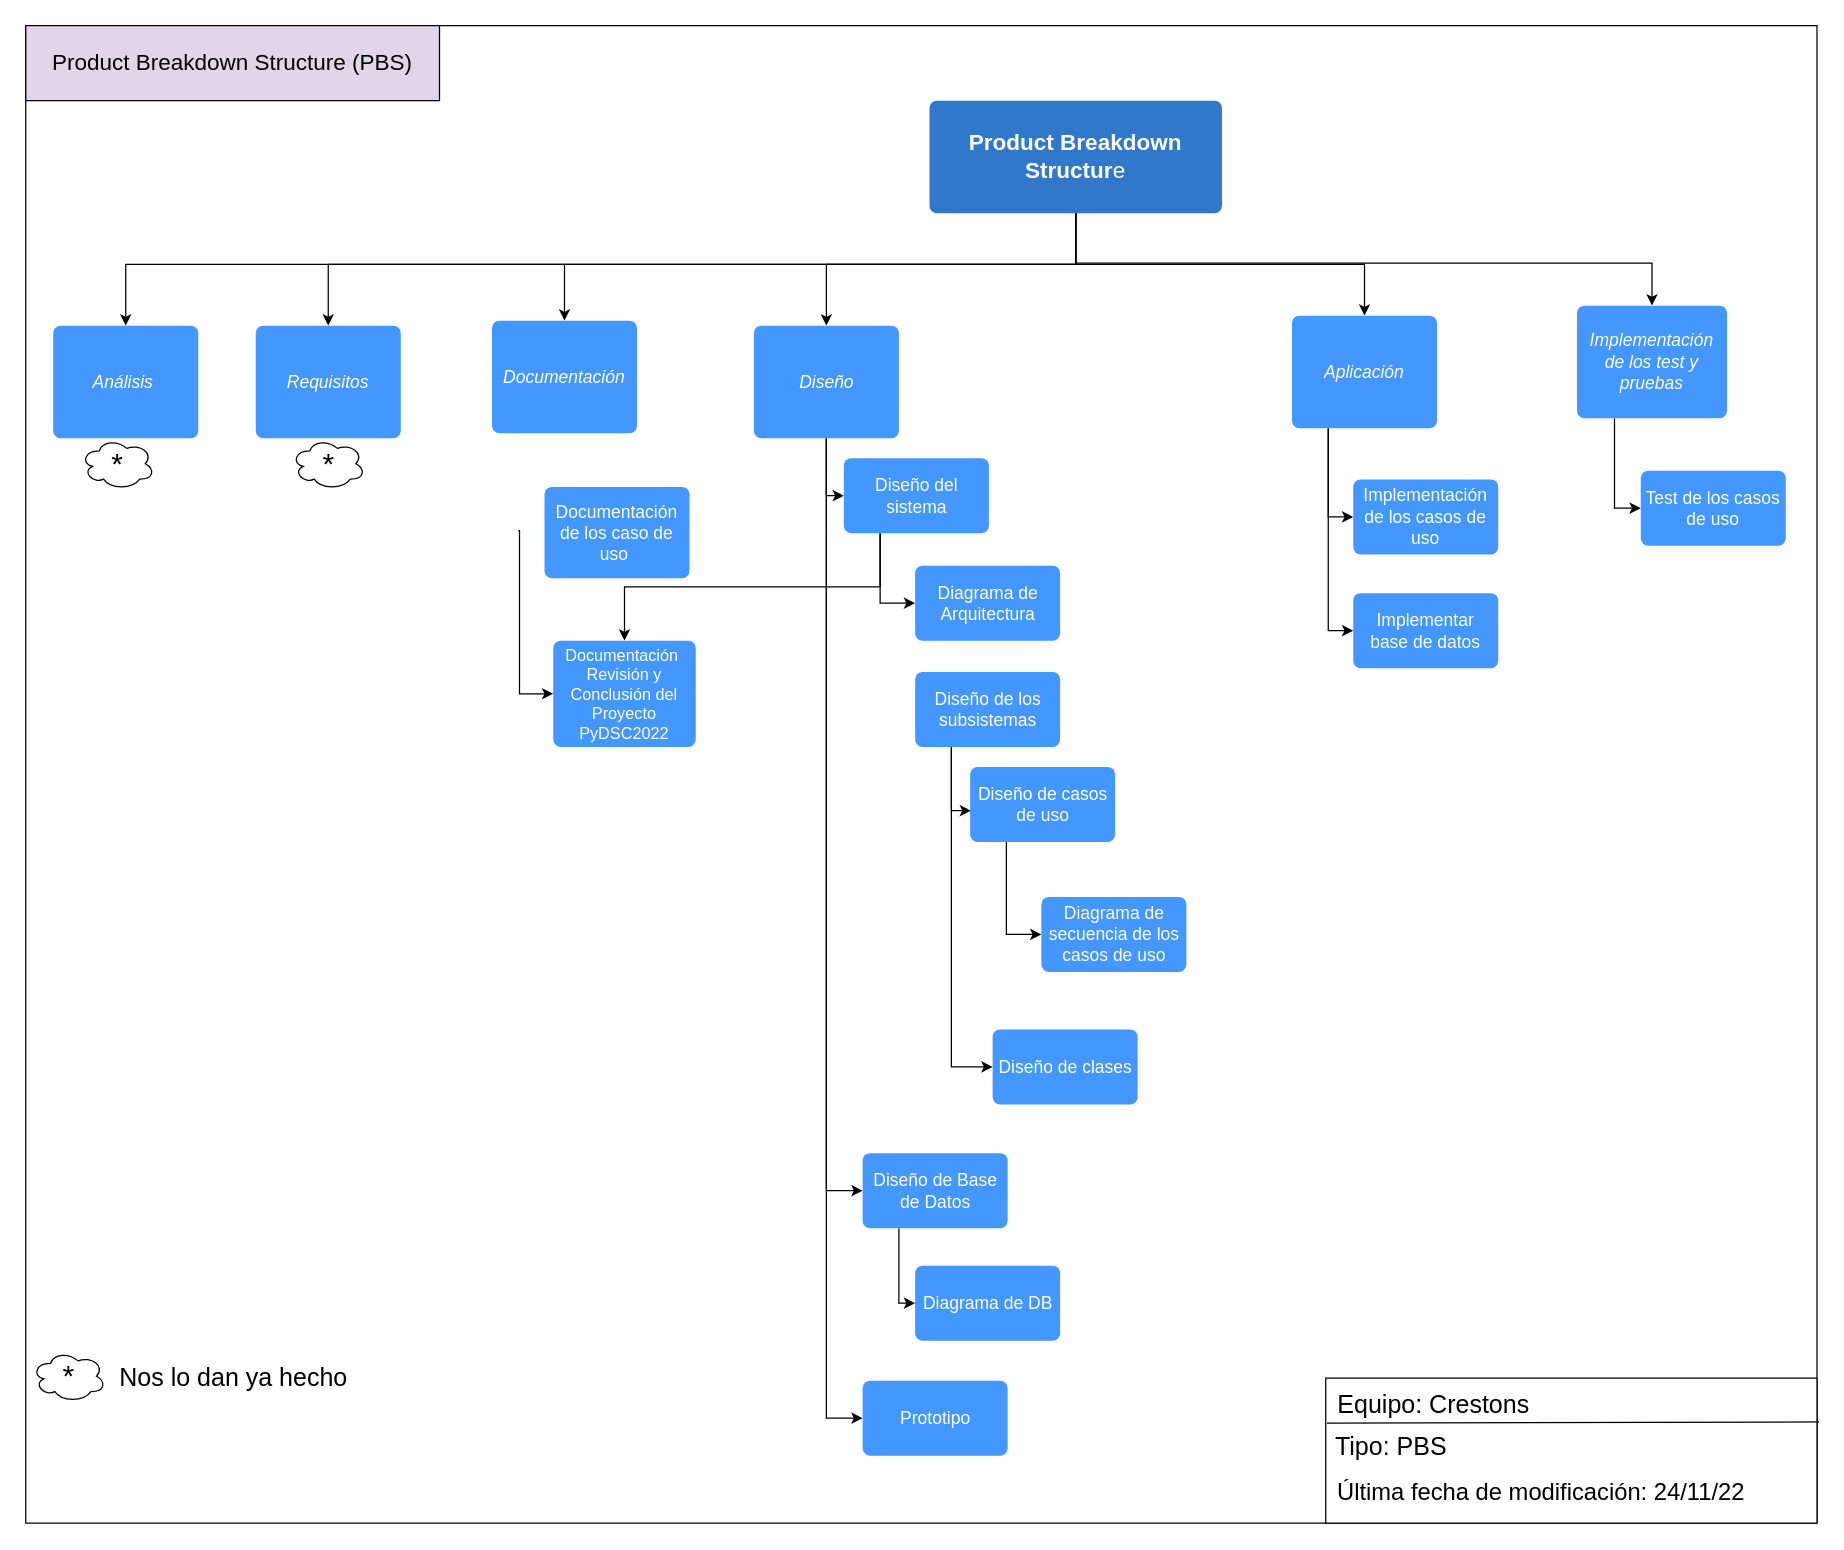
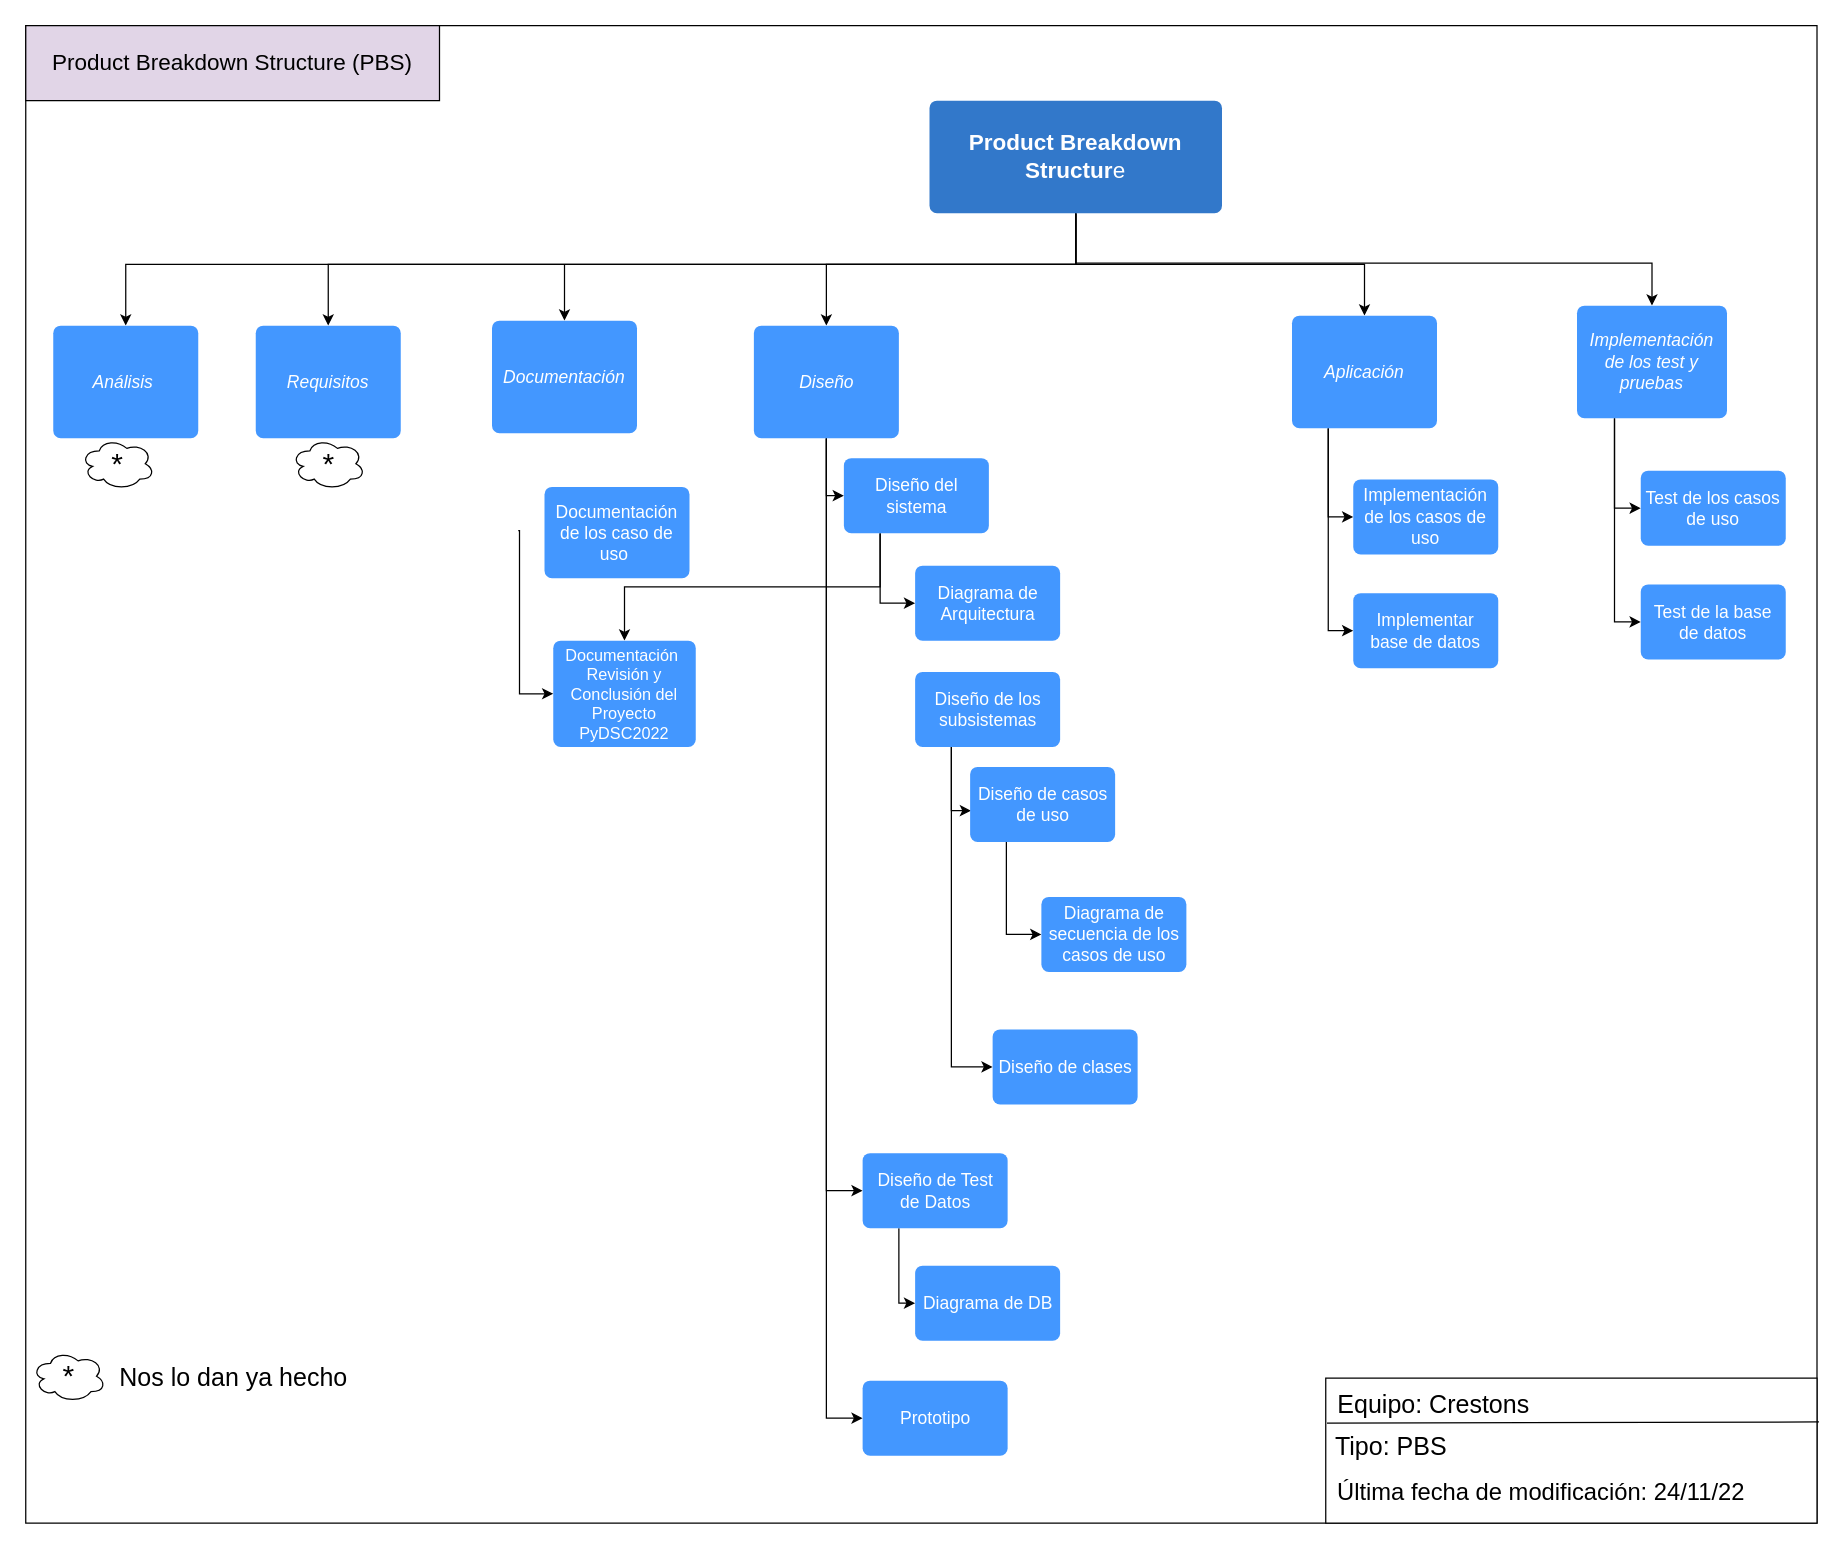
none -> (1614, 576)
none -> (1713, 622)
(936, 1191) -> (936, 1191)
